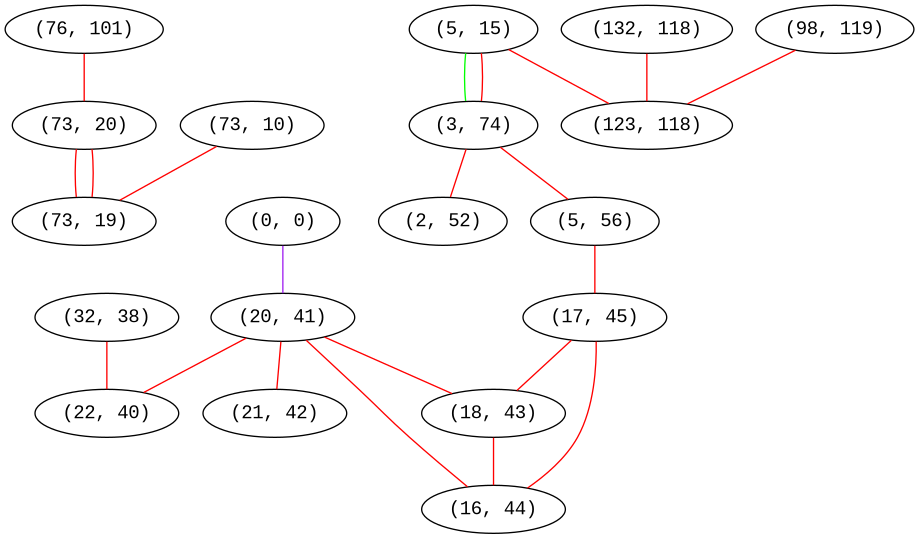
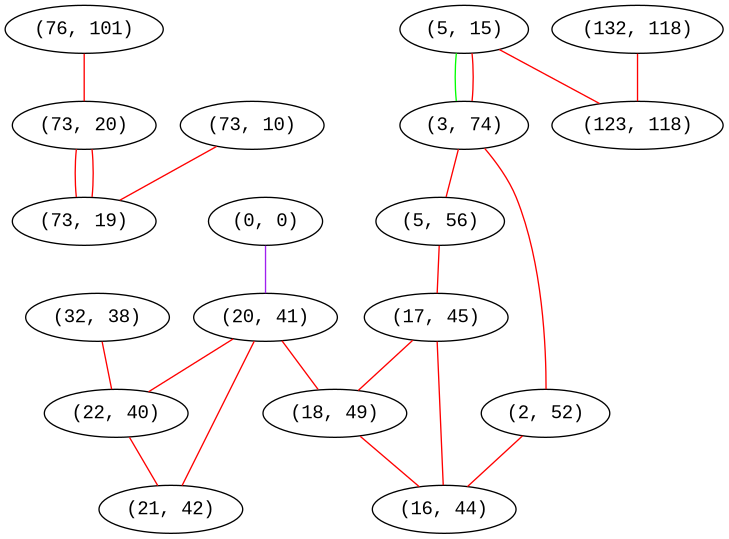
(835, 29) -> none
(494, 413) -> (335, 413)
(385, 415) -> (495, 461)
none -> (144, 461)
